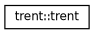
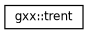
(47, 17) -> (44, 17)
